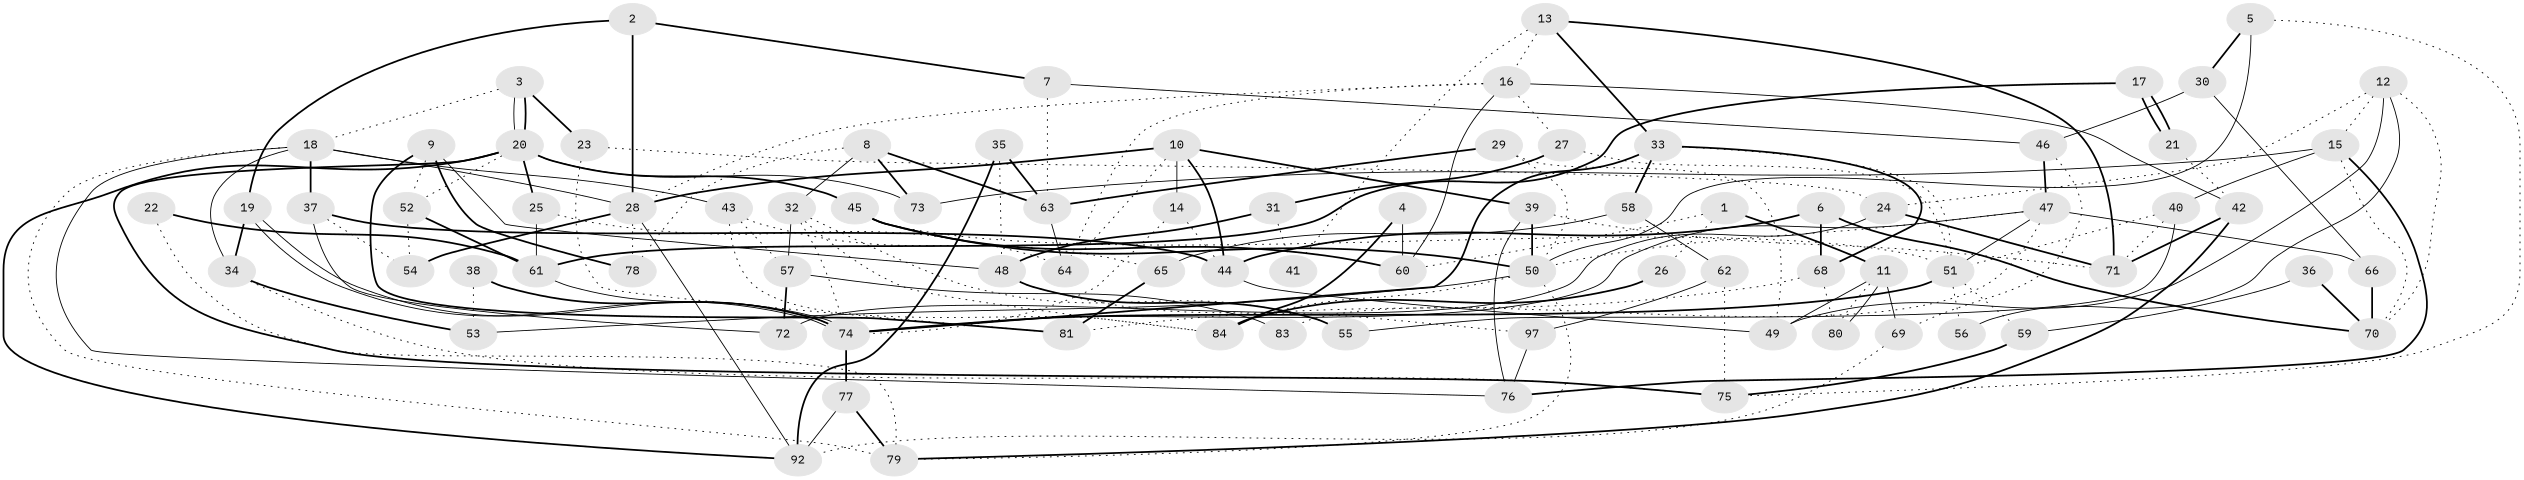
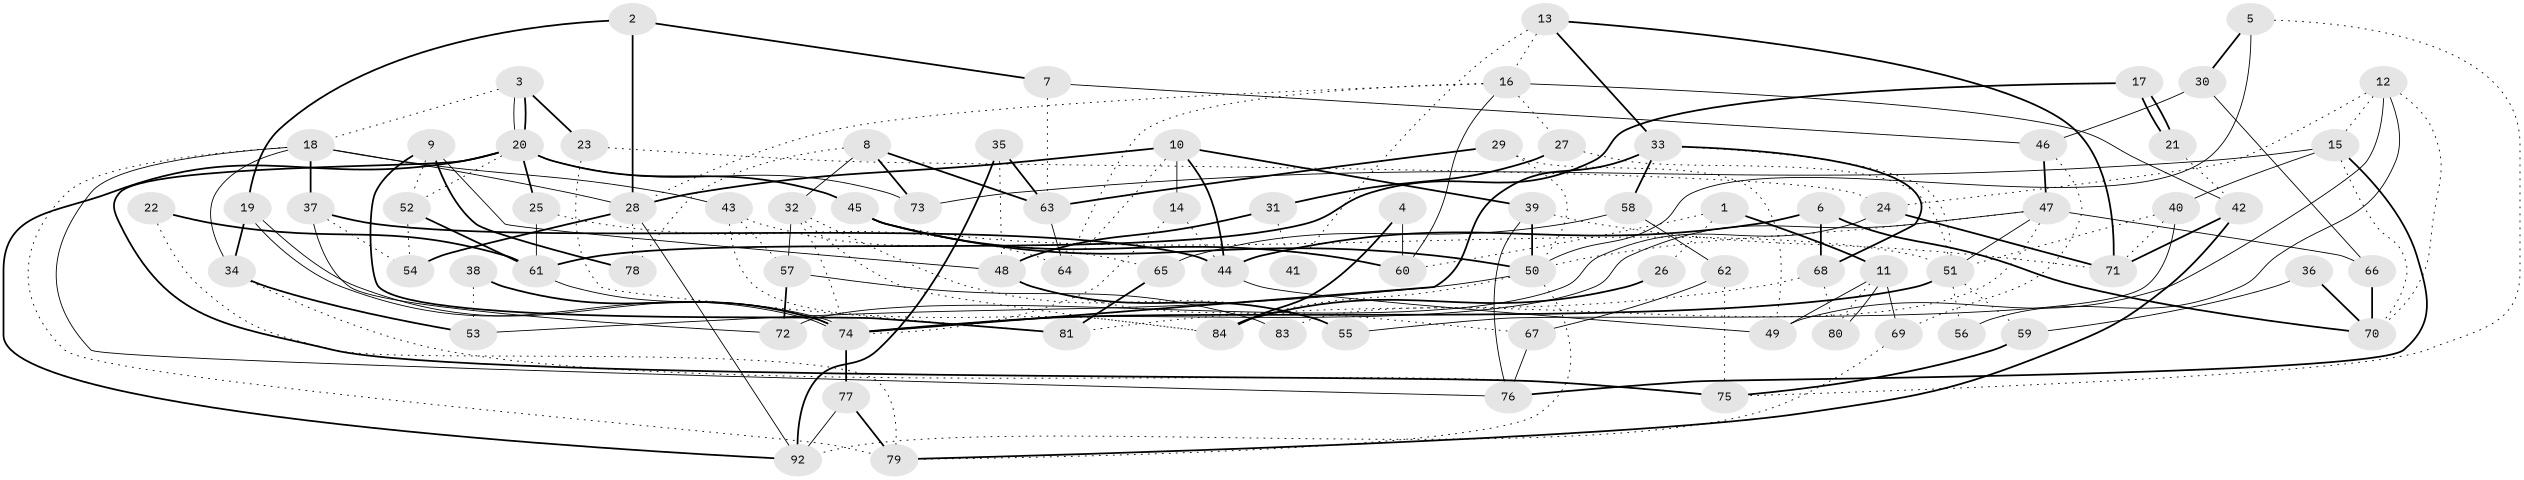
(1532, 334) -> (1532, 334)
